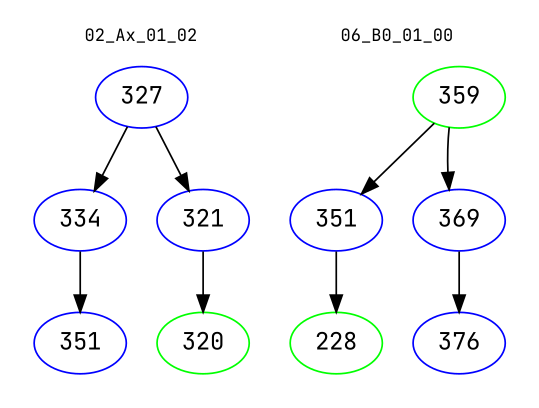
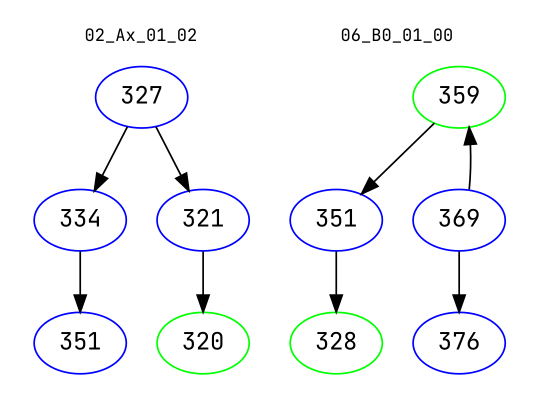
(448, 150) -> (471, 167)
(336, 343) -> (336, 343)
